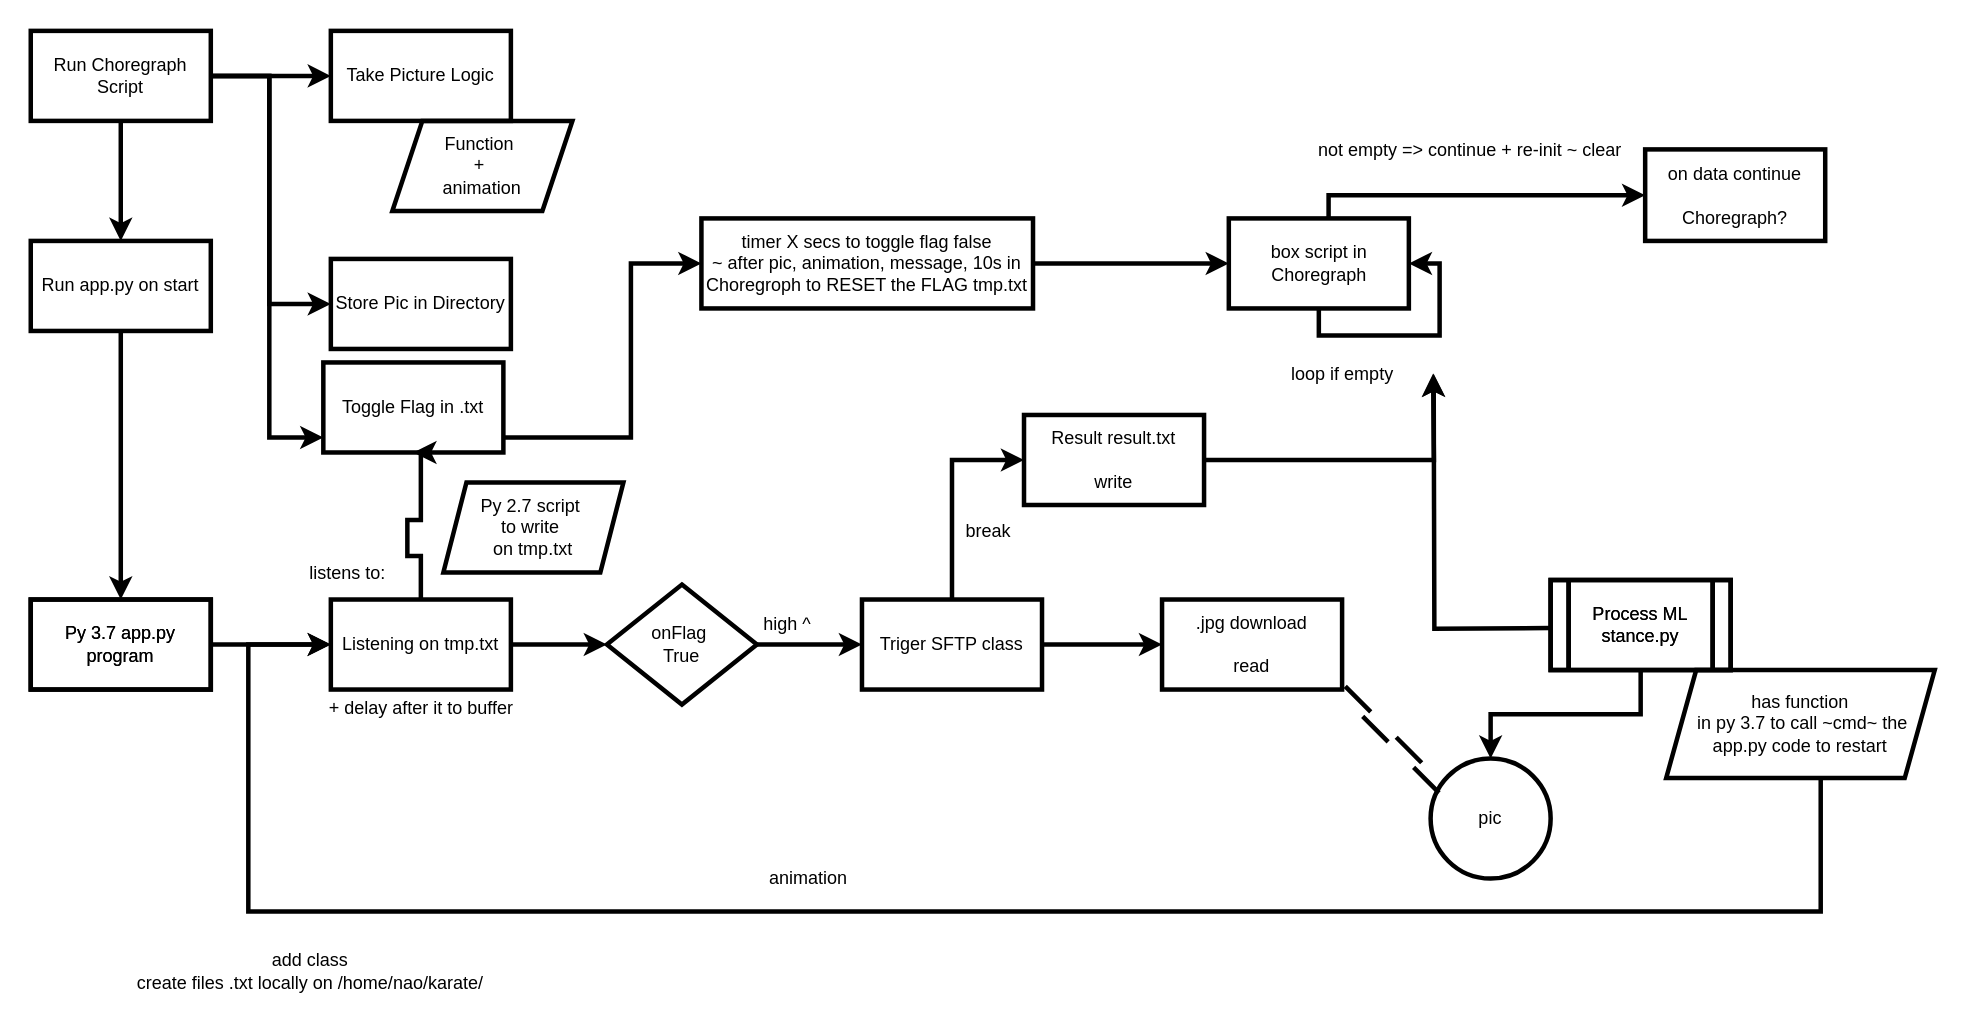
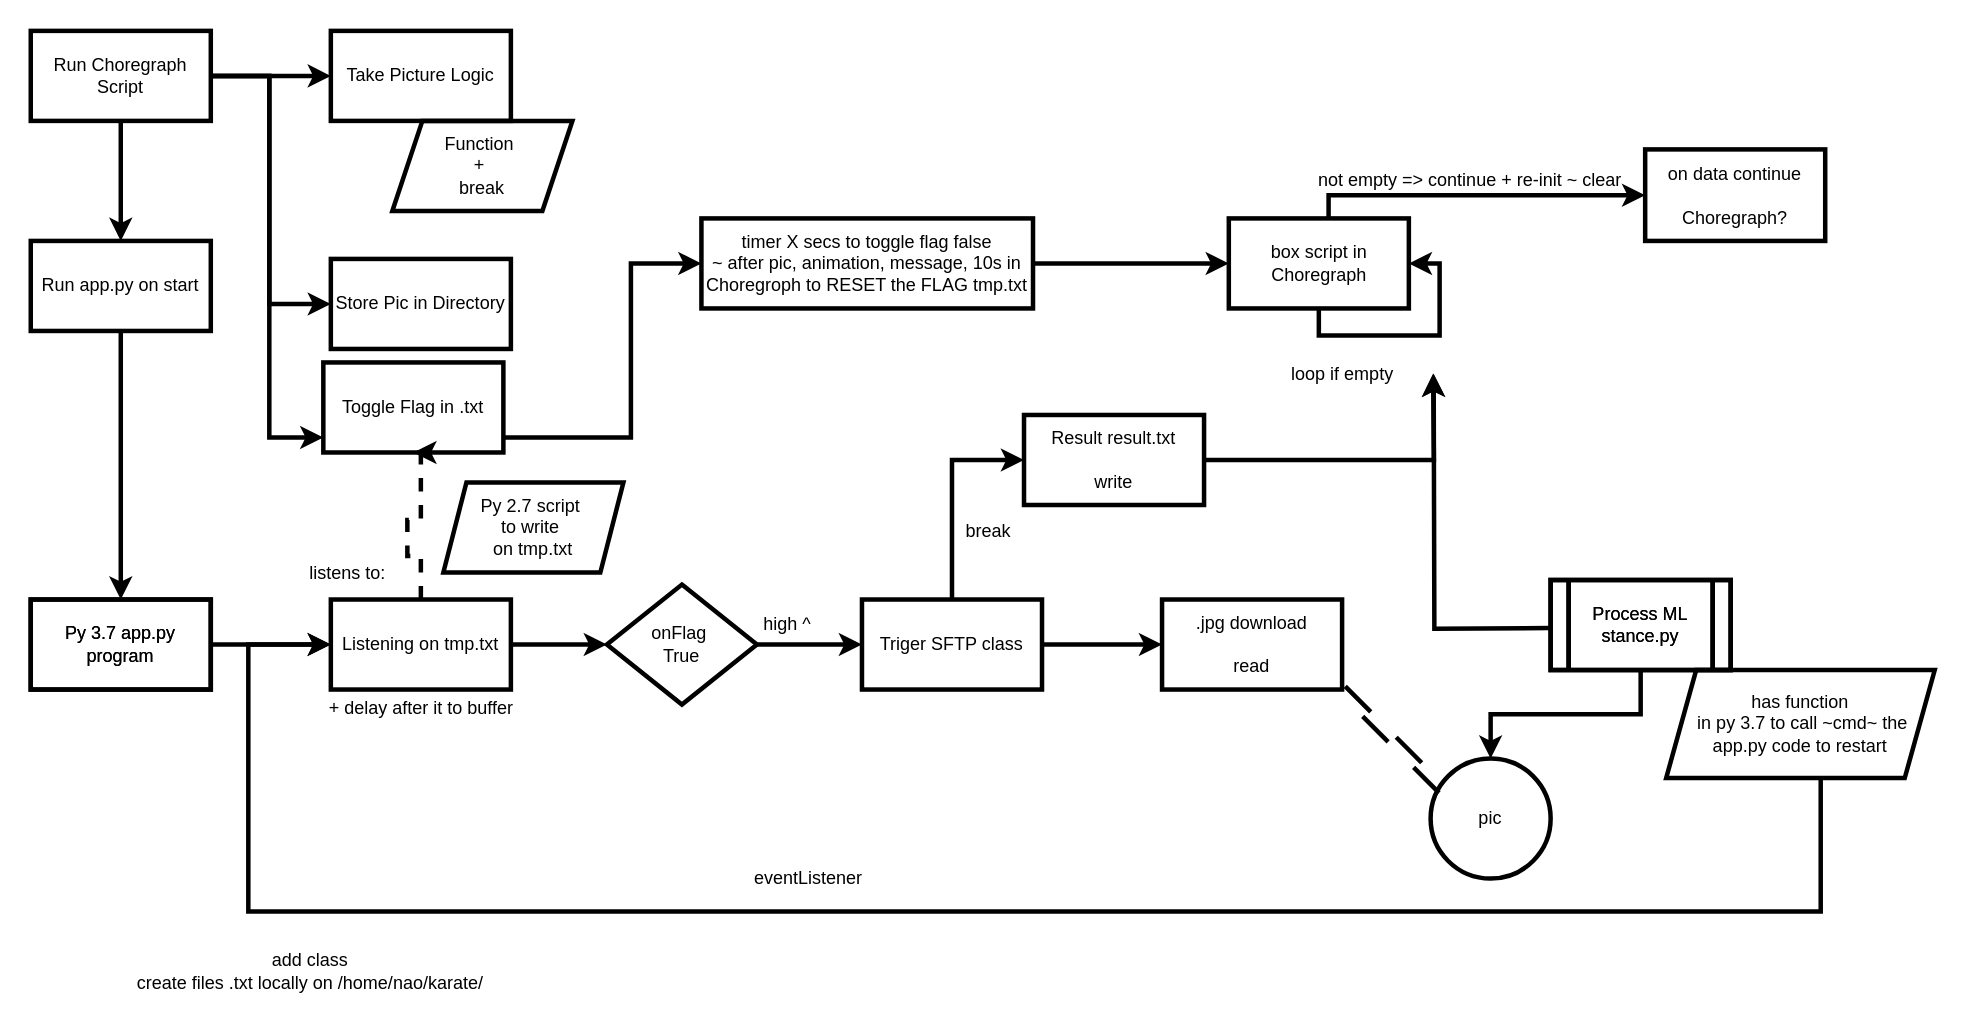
(1469, 151) -> (1469, 181)
(482, 166) -> (482, 166)
(415, 520) -> (415, 520)
(809, 878) -> (809, 878)
